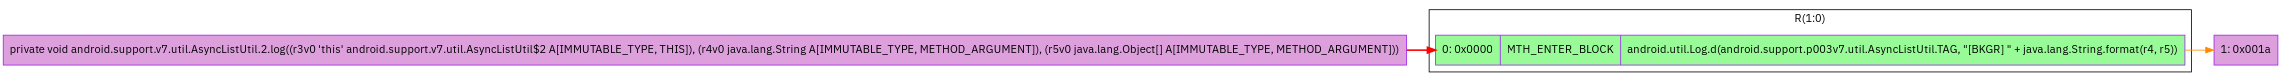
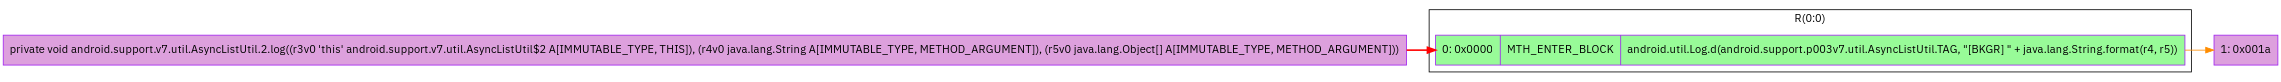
(1810, 19) -> (1810, 19)
